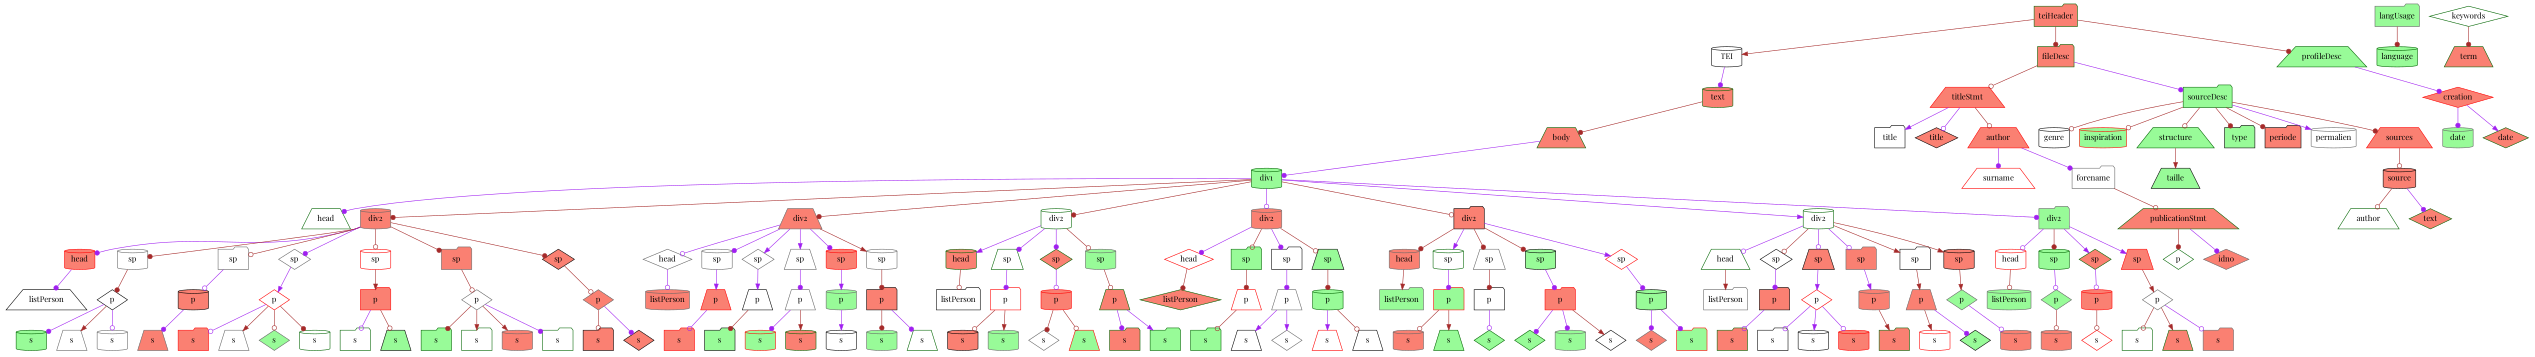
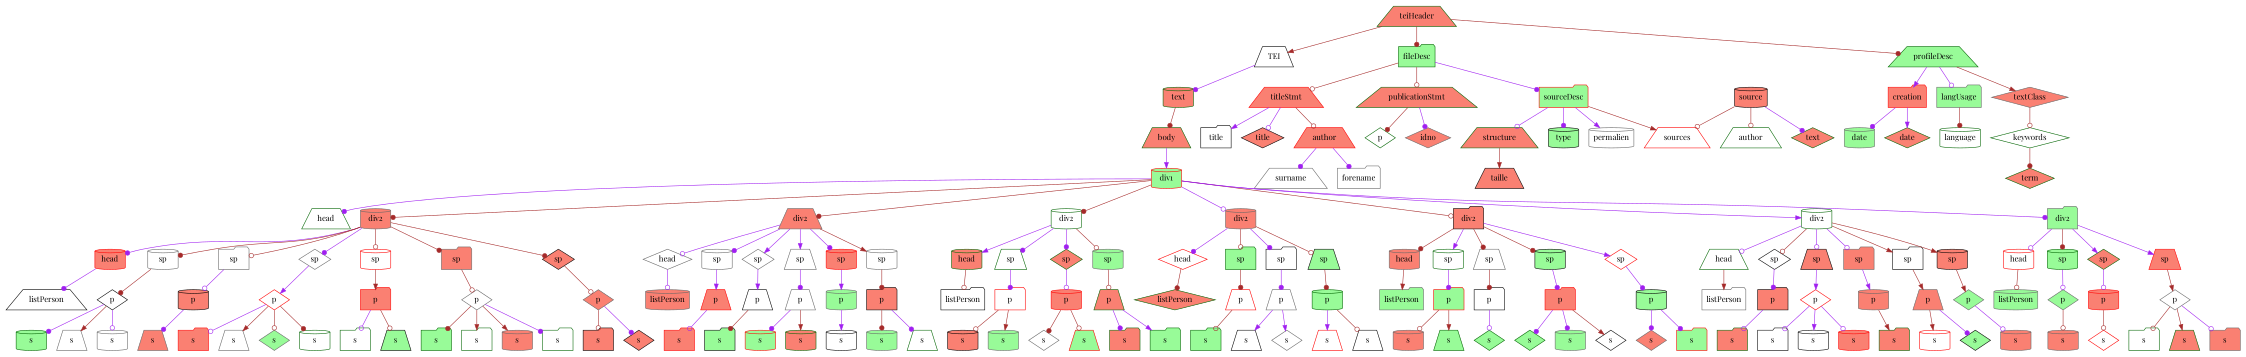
(2056, 16) -> (1417, 16)
(1727, 57) -> (1274, 57)
(2056, 57) -> (1417, 57)
(2397, 57) -> (1960, 138)
(2469, 57) -> (2030, 178)
none -> (1945, 75)
(2396, 79) -> (1922, 75)
none -> (2030, 97)
(2208, 97) -> (1564, 97)
(2458, 97) -> (1907, 97)
(2193, 116) -> (1533, 116)
(2222, 116) -> (1564, 115)
(2303, 116) -> (1620, 117)
(2054, 138) -> none
(2103, 138) -> none
(2176, 138) -> (1499, 138)
(2240, 138) -> (1564, 138)
(2283, 138) -> none
(2399, 138) -> (1677, 138)
(2399, 156) -> (1717, 116)
(1413, 158) -> (1166, 155)
(1267, 178) -> (1166, 178)
(1998, 178) -> (1291, 178)
(2176, 178) -> (1499, 178)
(2134, 198) -> (1417, 75)
